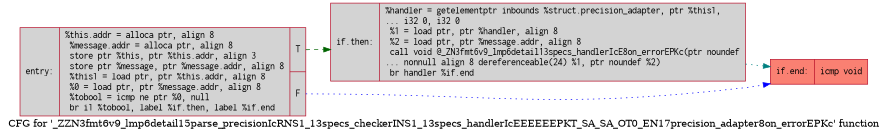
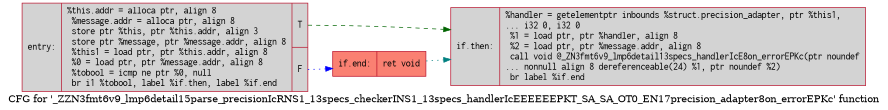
(754, 65) -> (435, 60)
(841, 71) -> (401, 64)
(430, 73) -> (545, 77)
